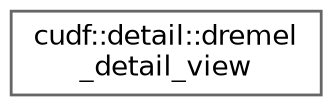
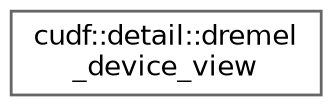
(166, 53) -> (166, 53)
